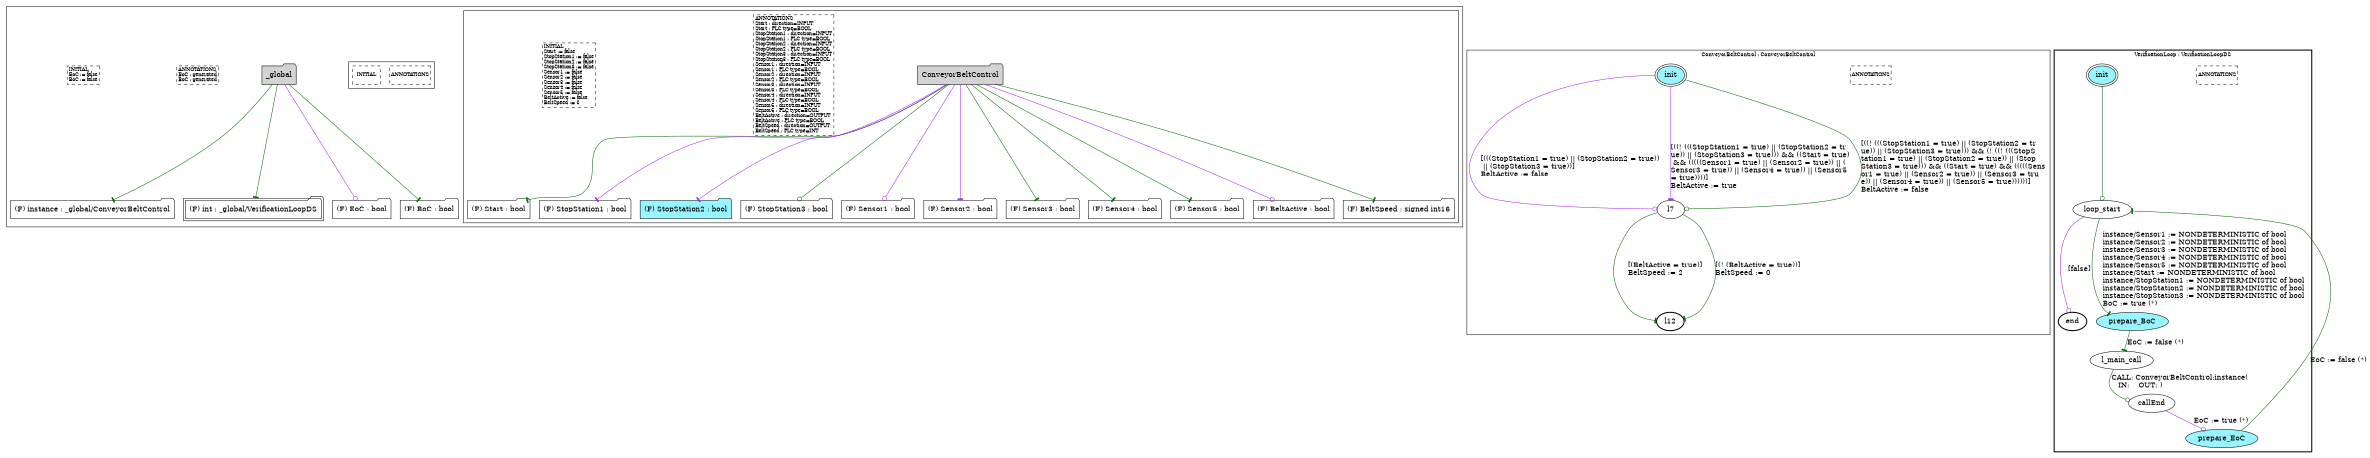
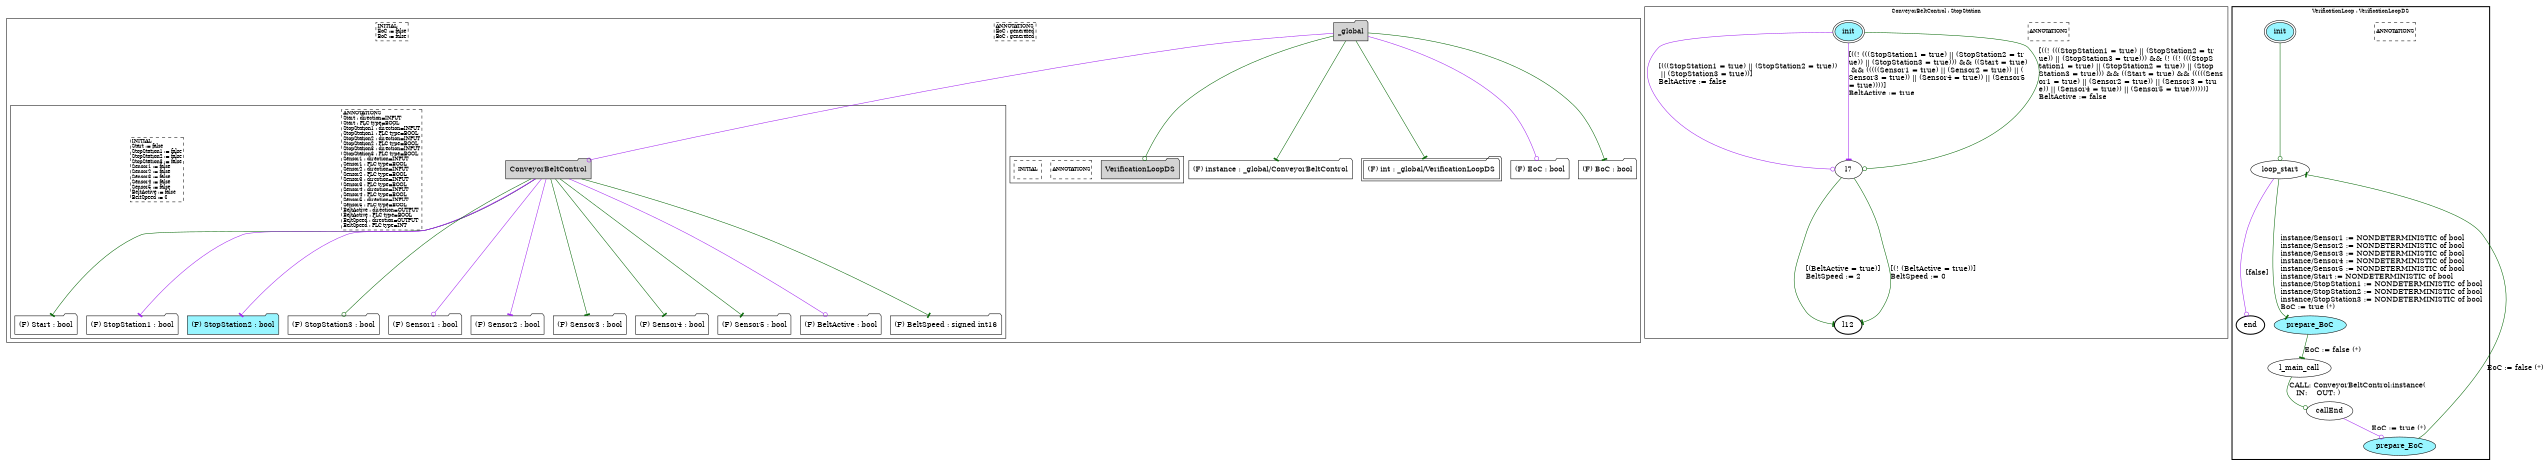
(1758, 55) -> (1936, 12)
none -> (960, 85)
none -> (1140, 170)
